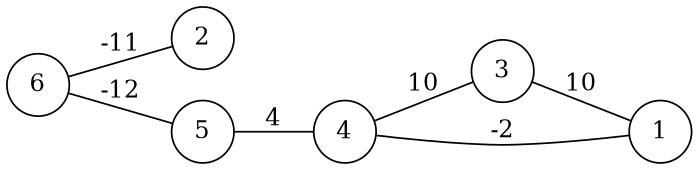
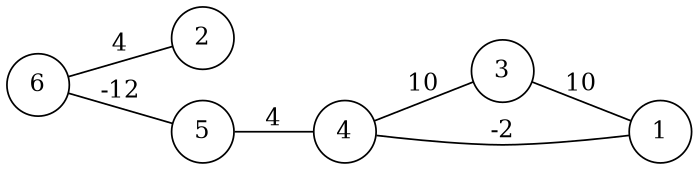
(120, 44) -> (120, 44)
